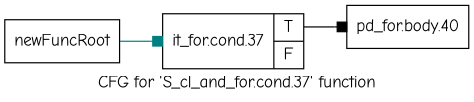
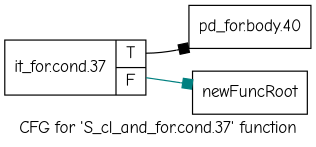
(135, 41) -> (163, 80)
